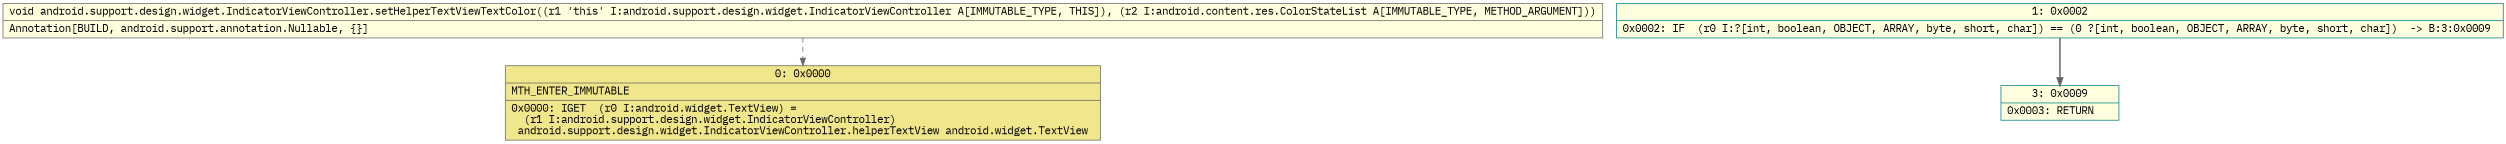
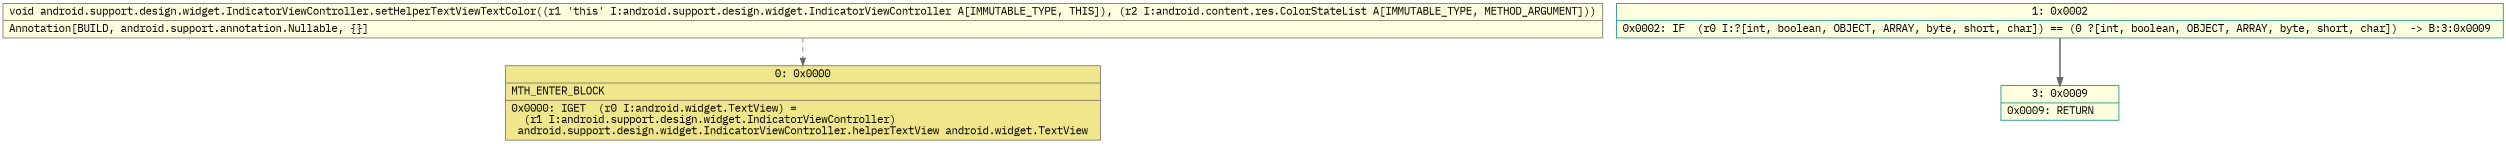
(570, 91) -> (558, 91)
(2060, 111) -> (2060, 111)
